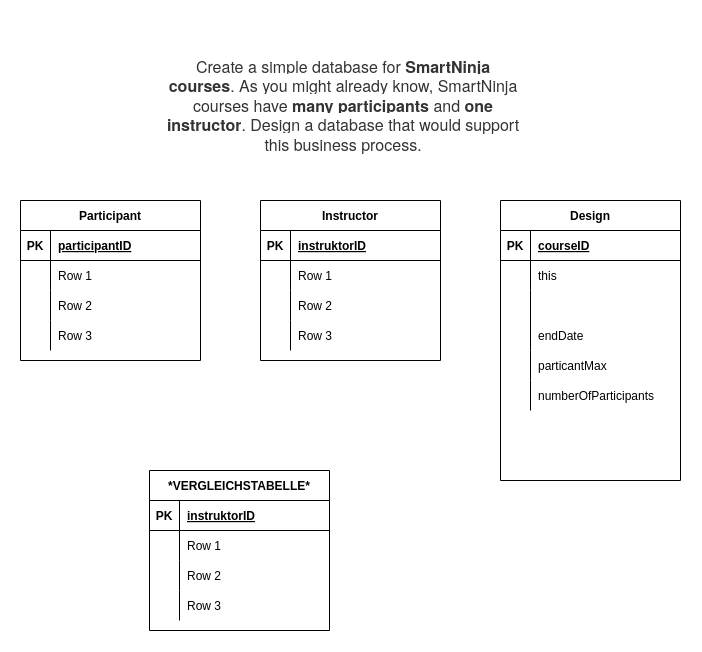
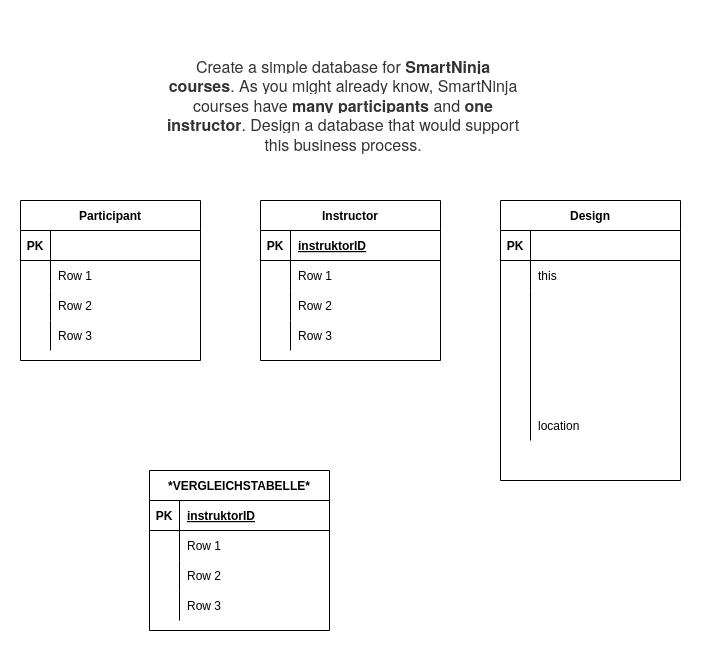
(126, 246) -> none
(606, 246) -> none
(606, 336) -> none
(606, 366) -> none
(606, 396) -> none
none -> (606, 426)
